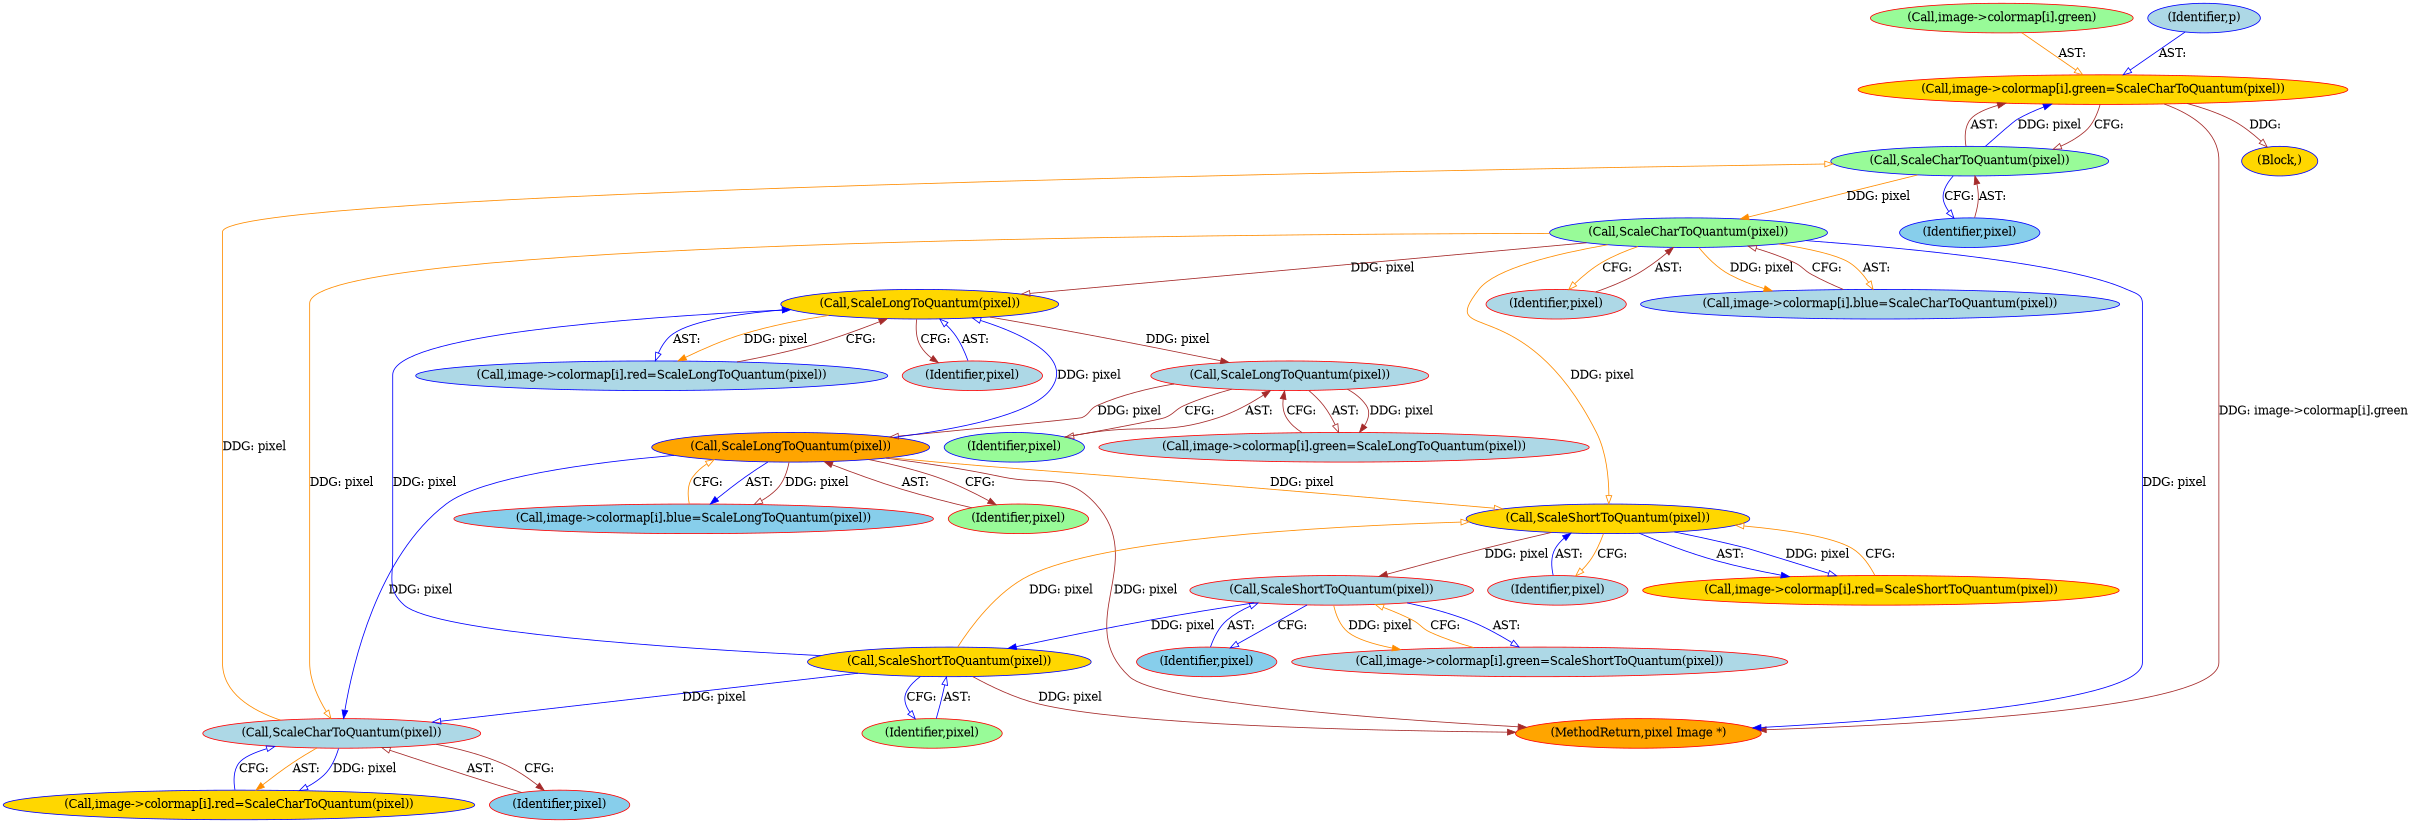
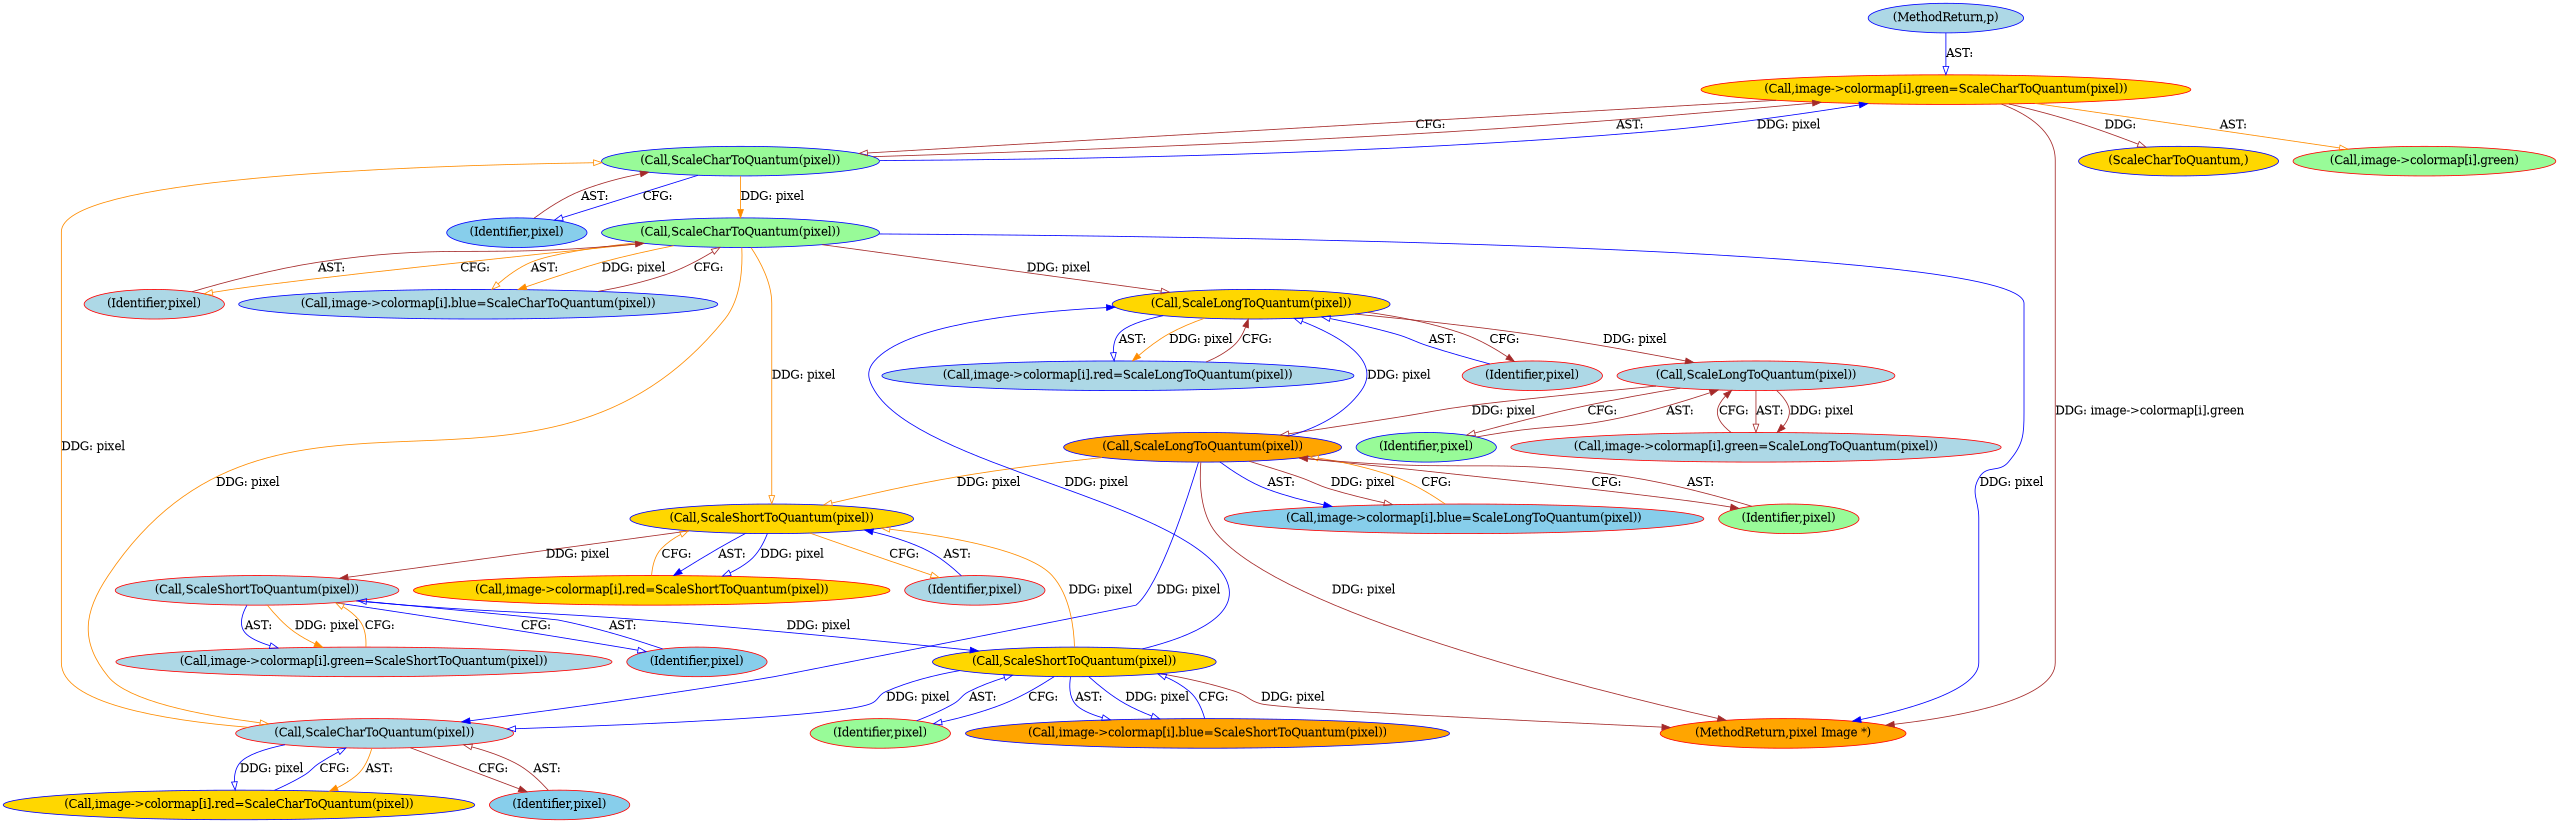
(2204, 18) -> (1946, 18)
(2049, 51) -> (2187, 126)
(2280, 161) -> (2179, 161)
none -> (1208, 733)
